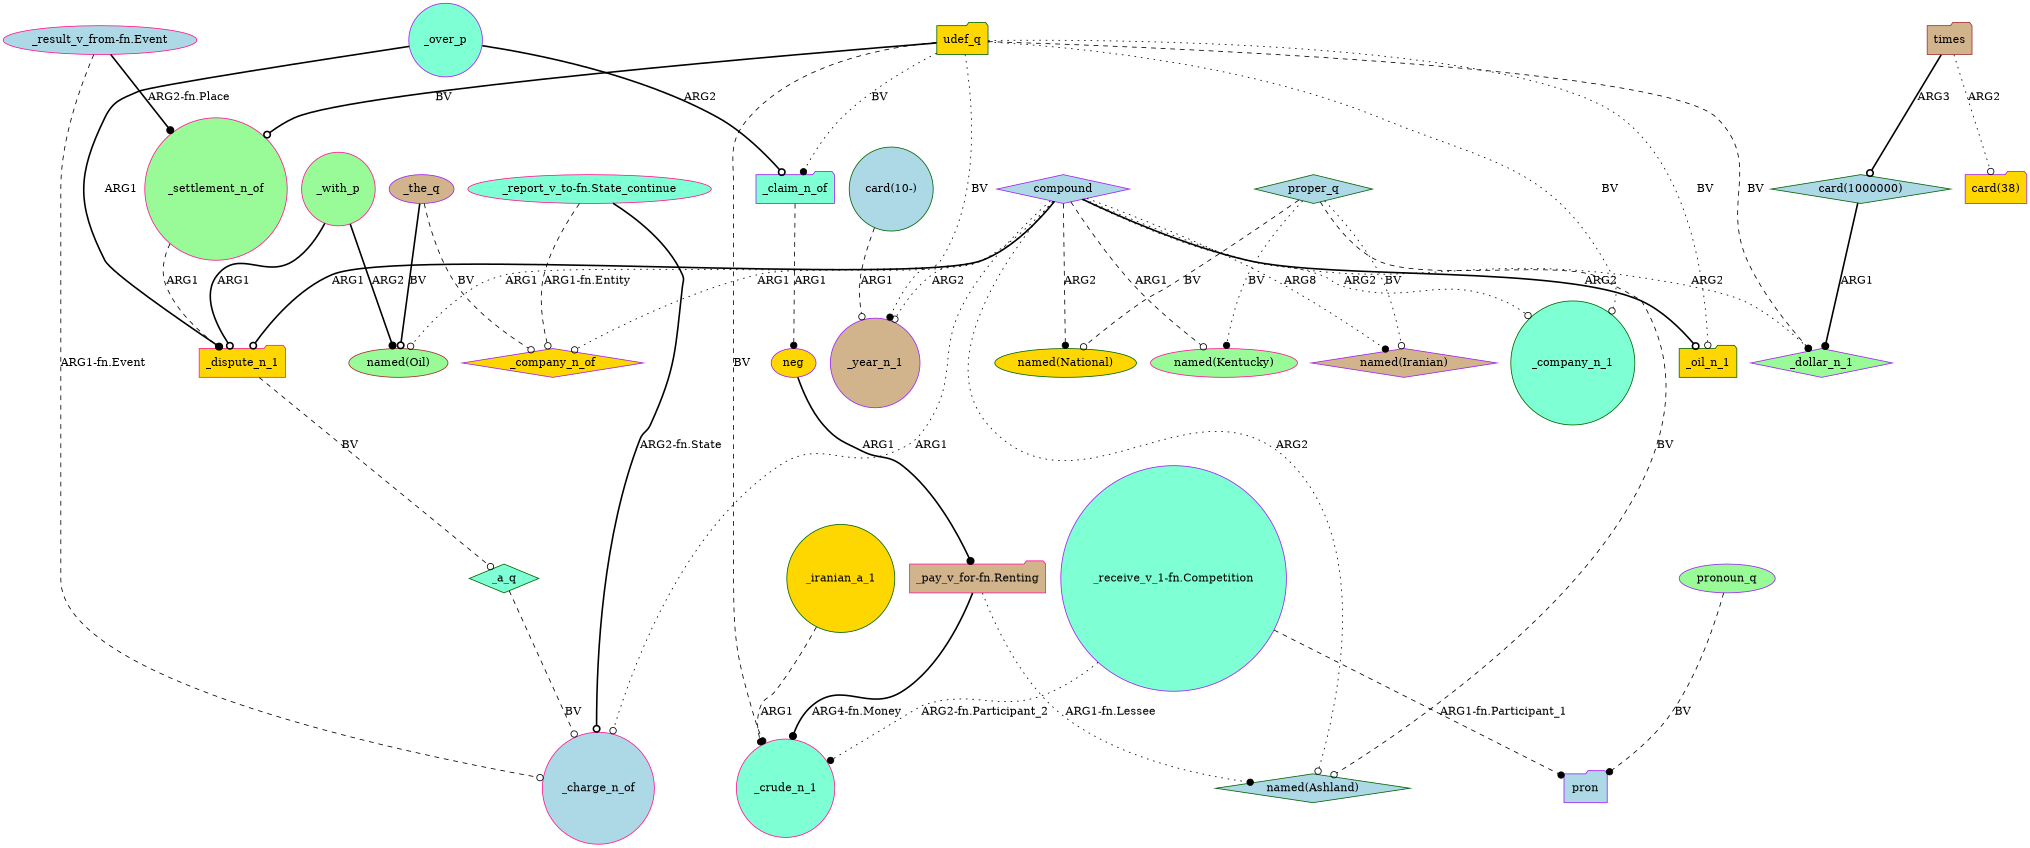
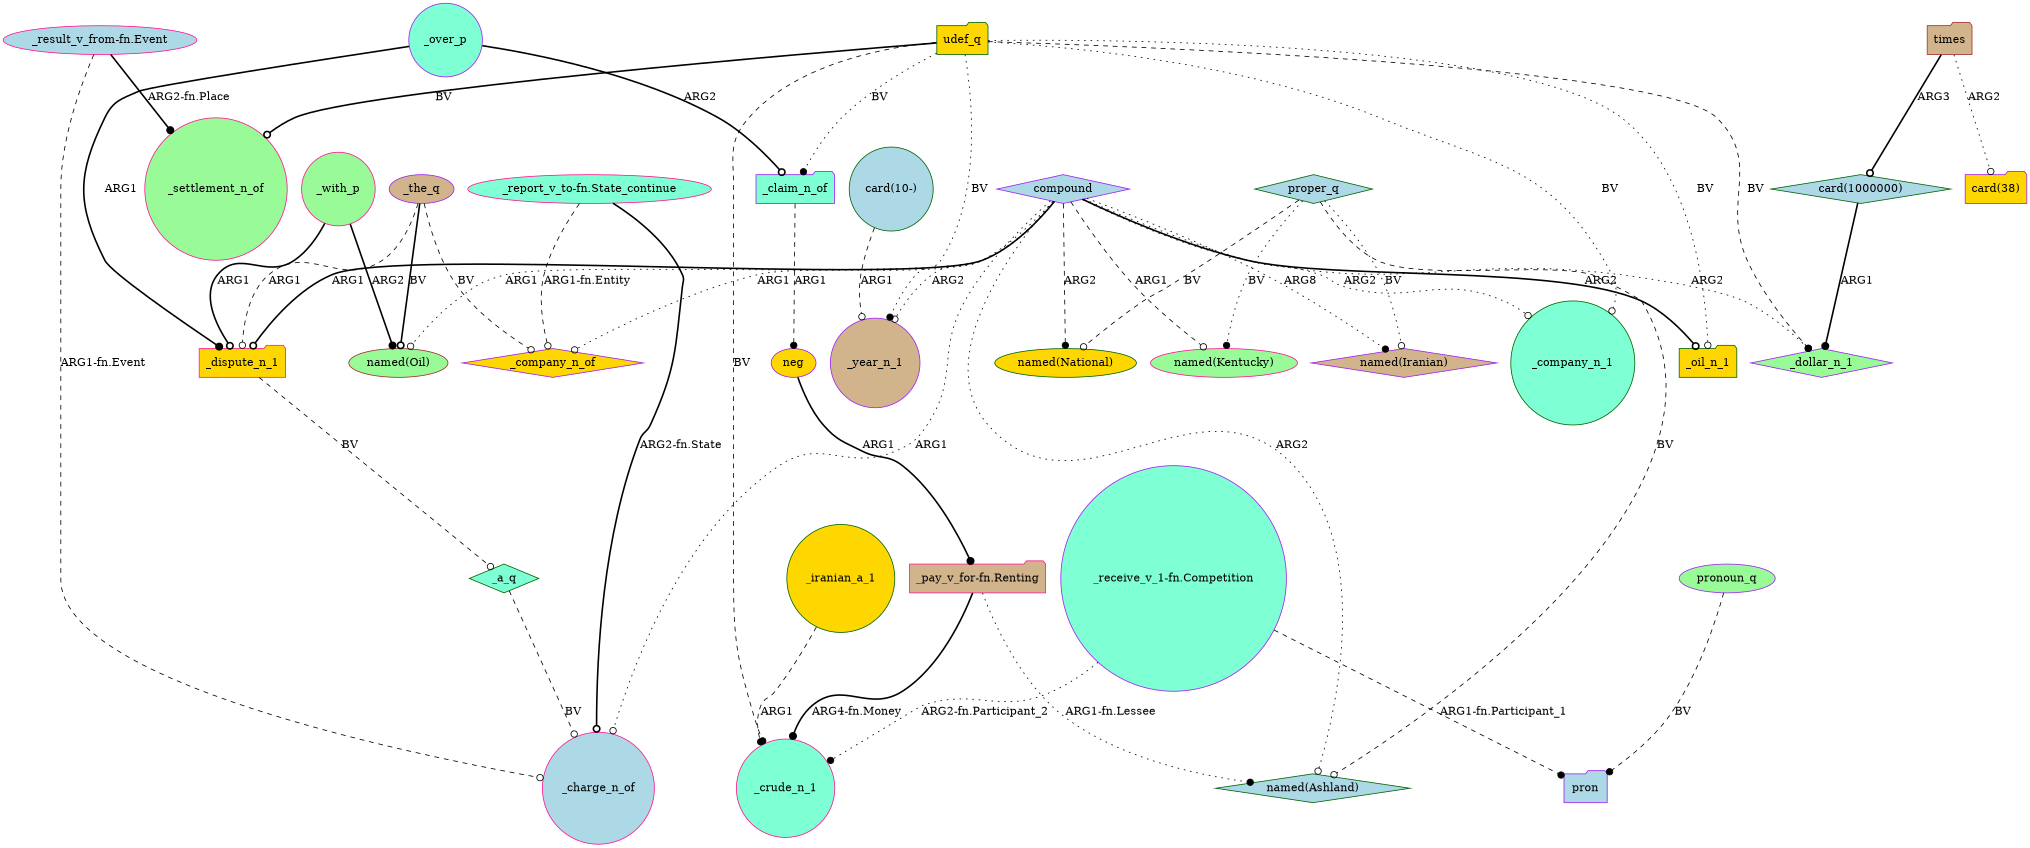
(174, 301) -> (322, 265)
